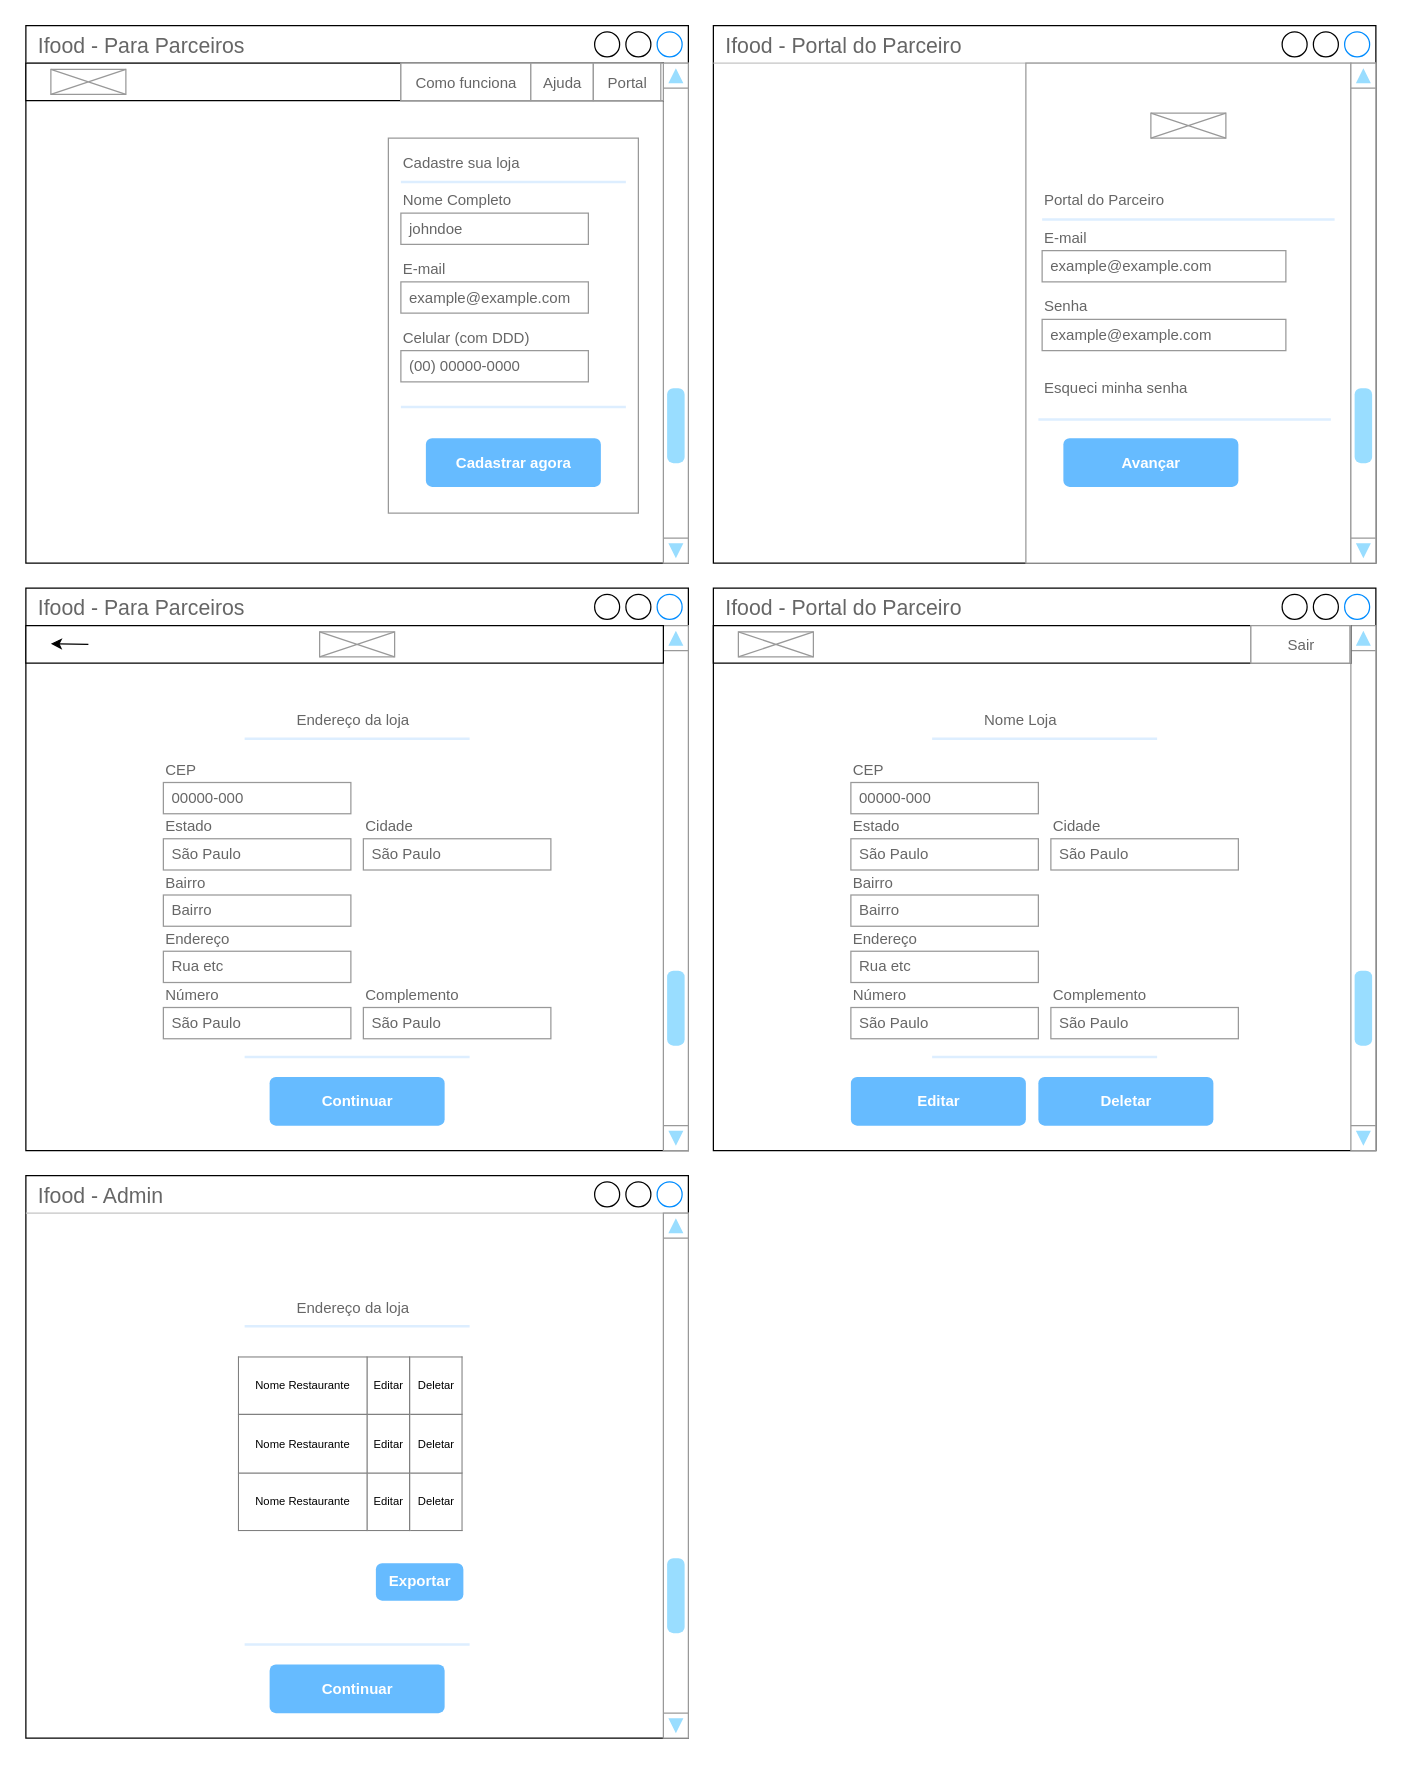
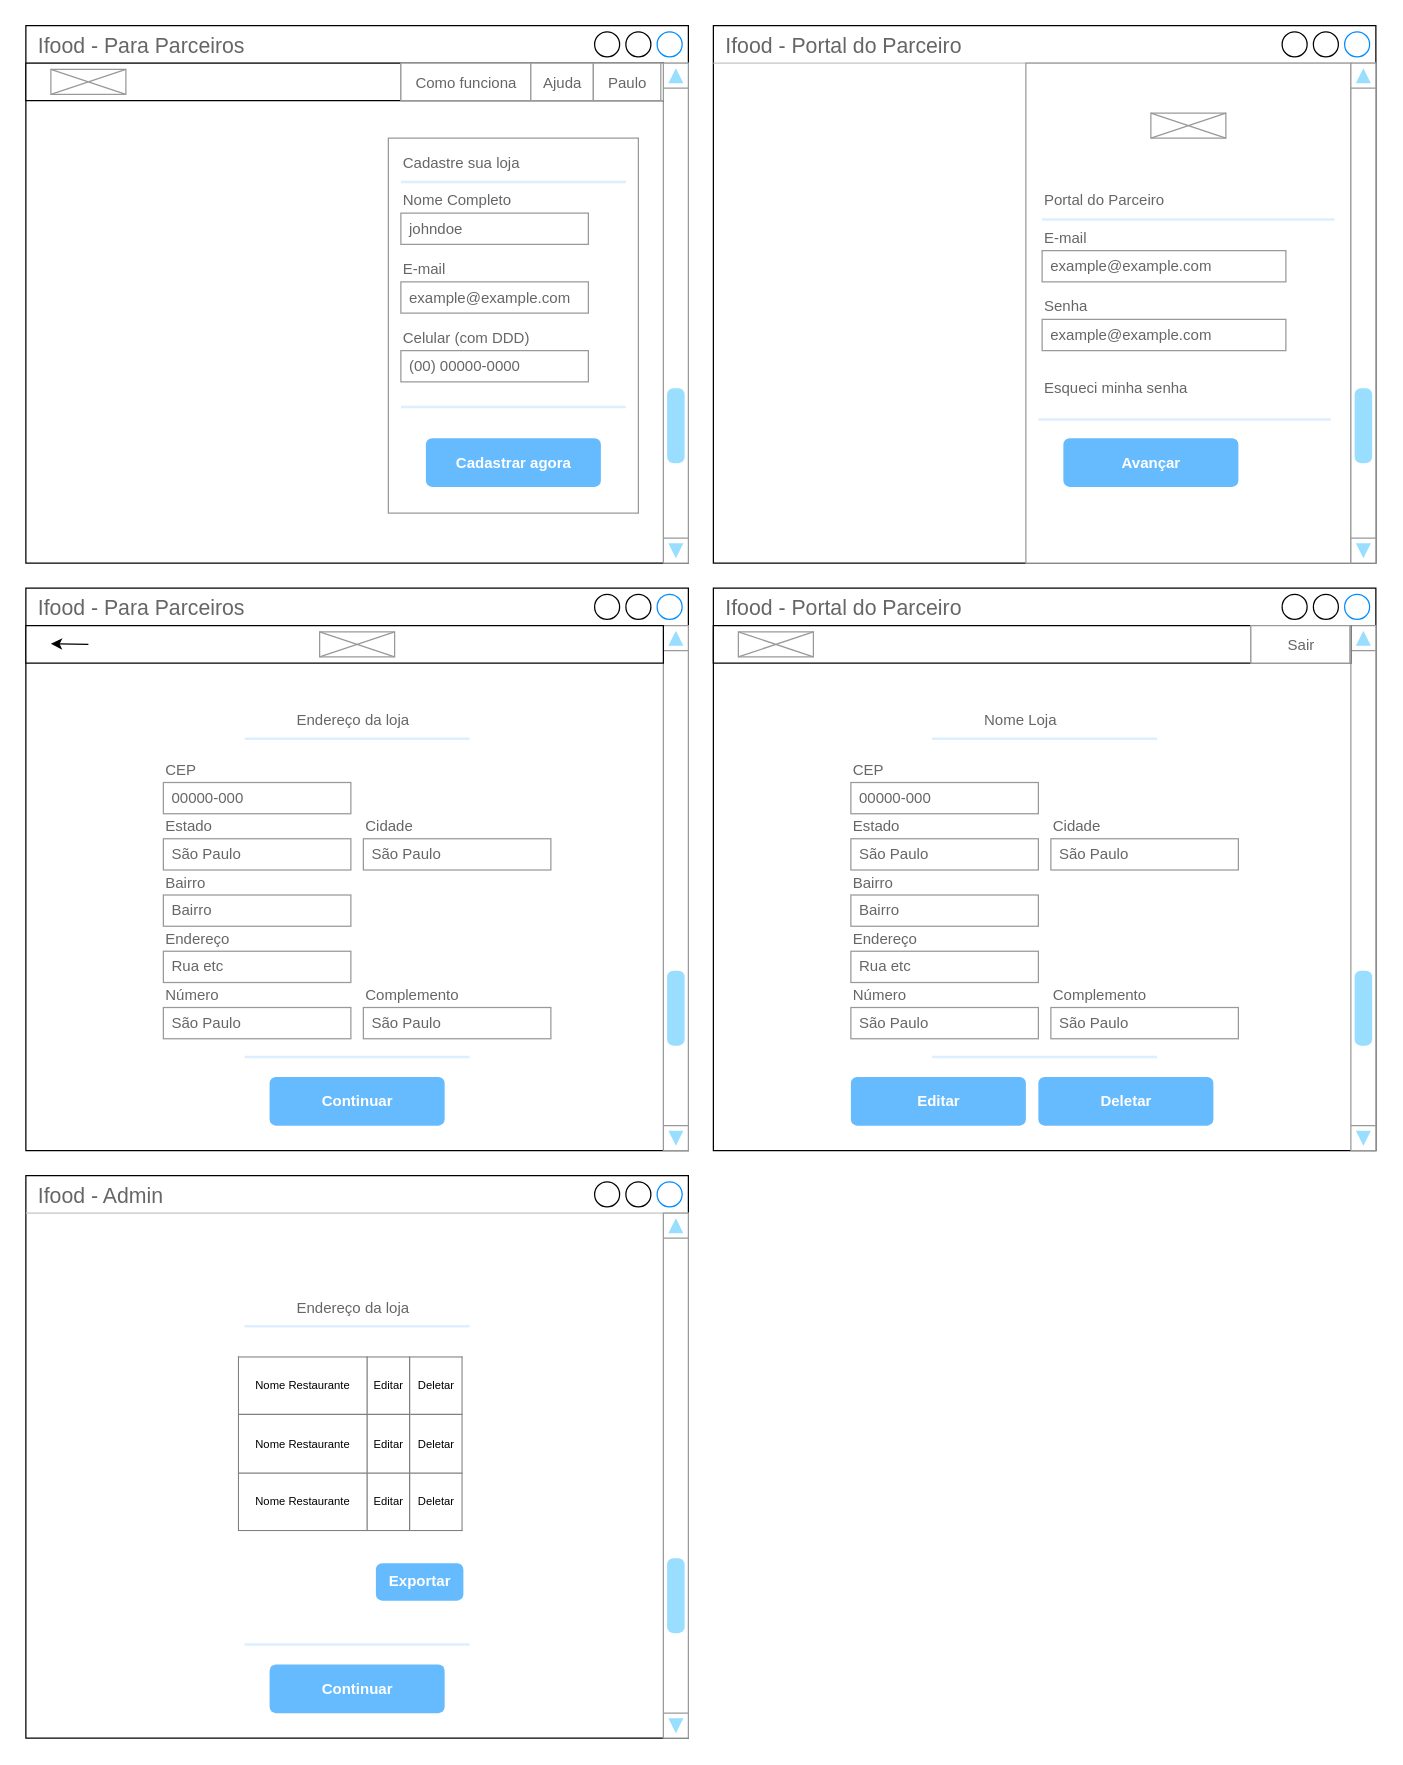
(628, 82) -> (628, 82)
